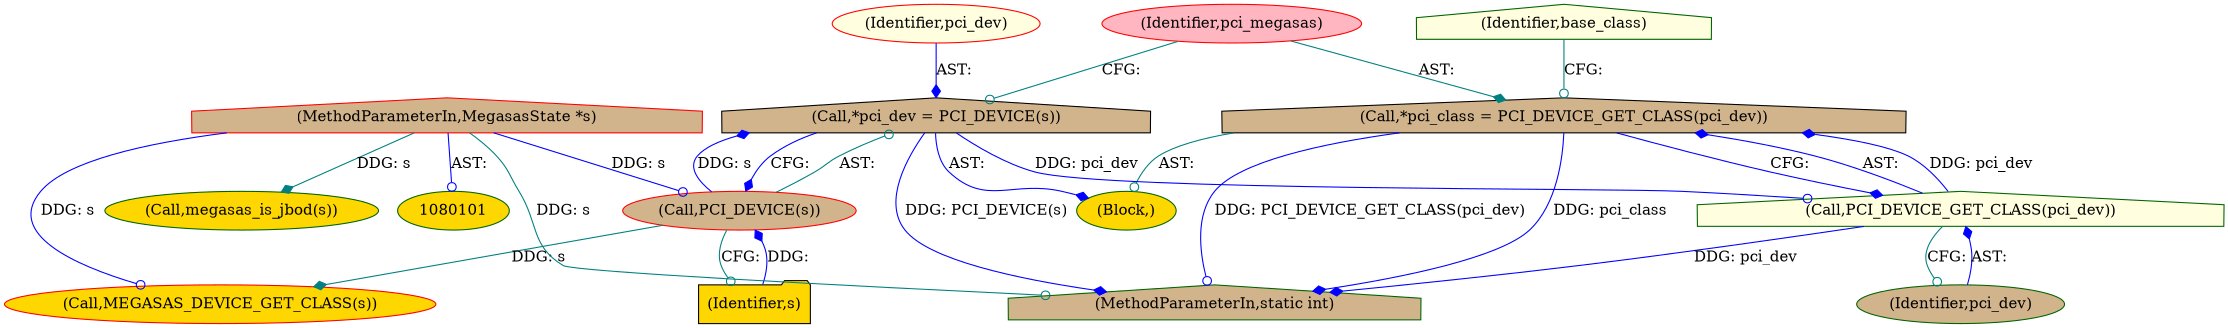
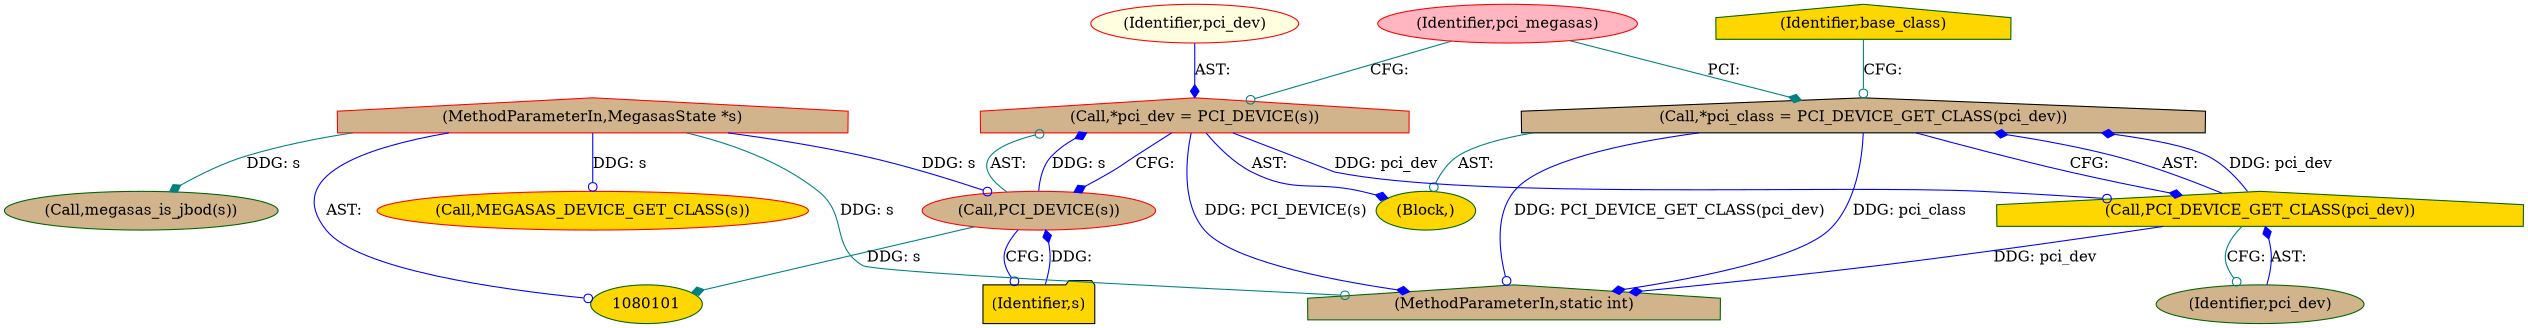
(1564, 24) -> (1863, 24)
(1439, 70) -> (1726, 70)
(936, 117) -> (1195, 117)
(242, 211) -> (141, 211)
(1961, 211) -> (2260, 211)
(719, 254) -> (1005, 253)
(495, 255) -> (839, 258)
